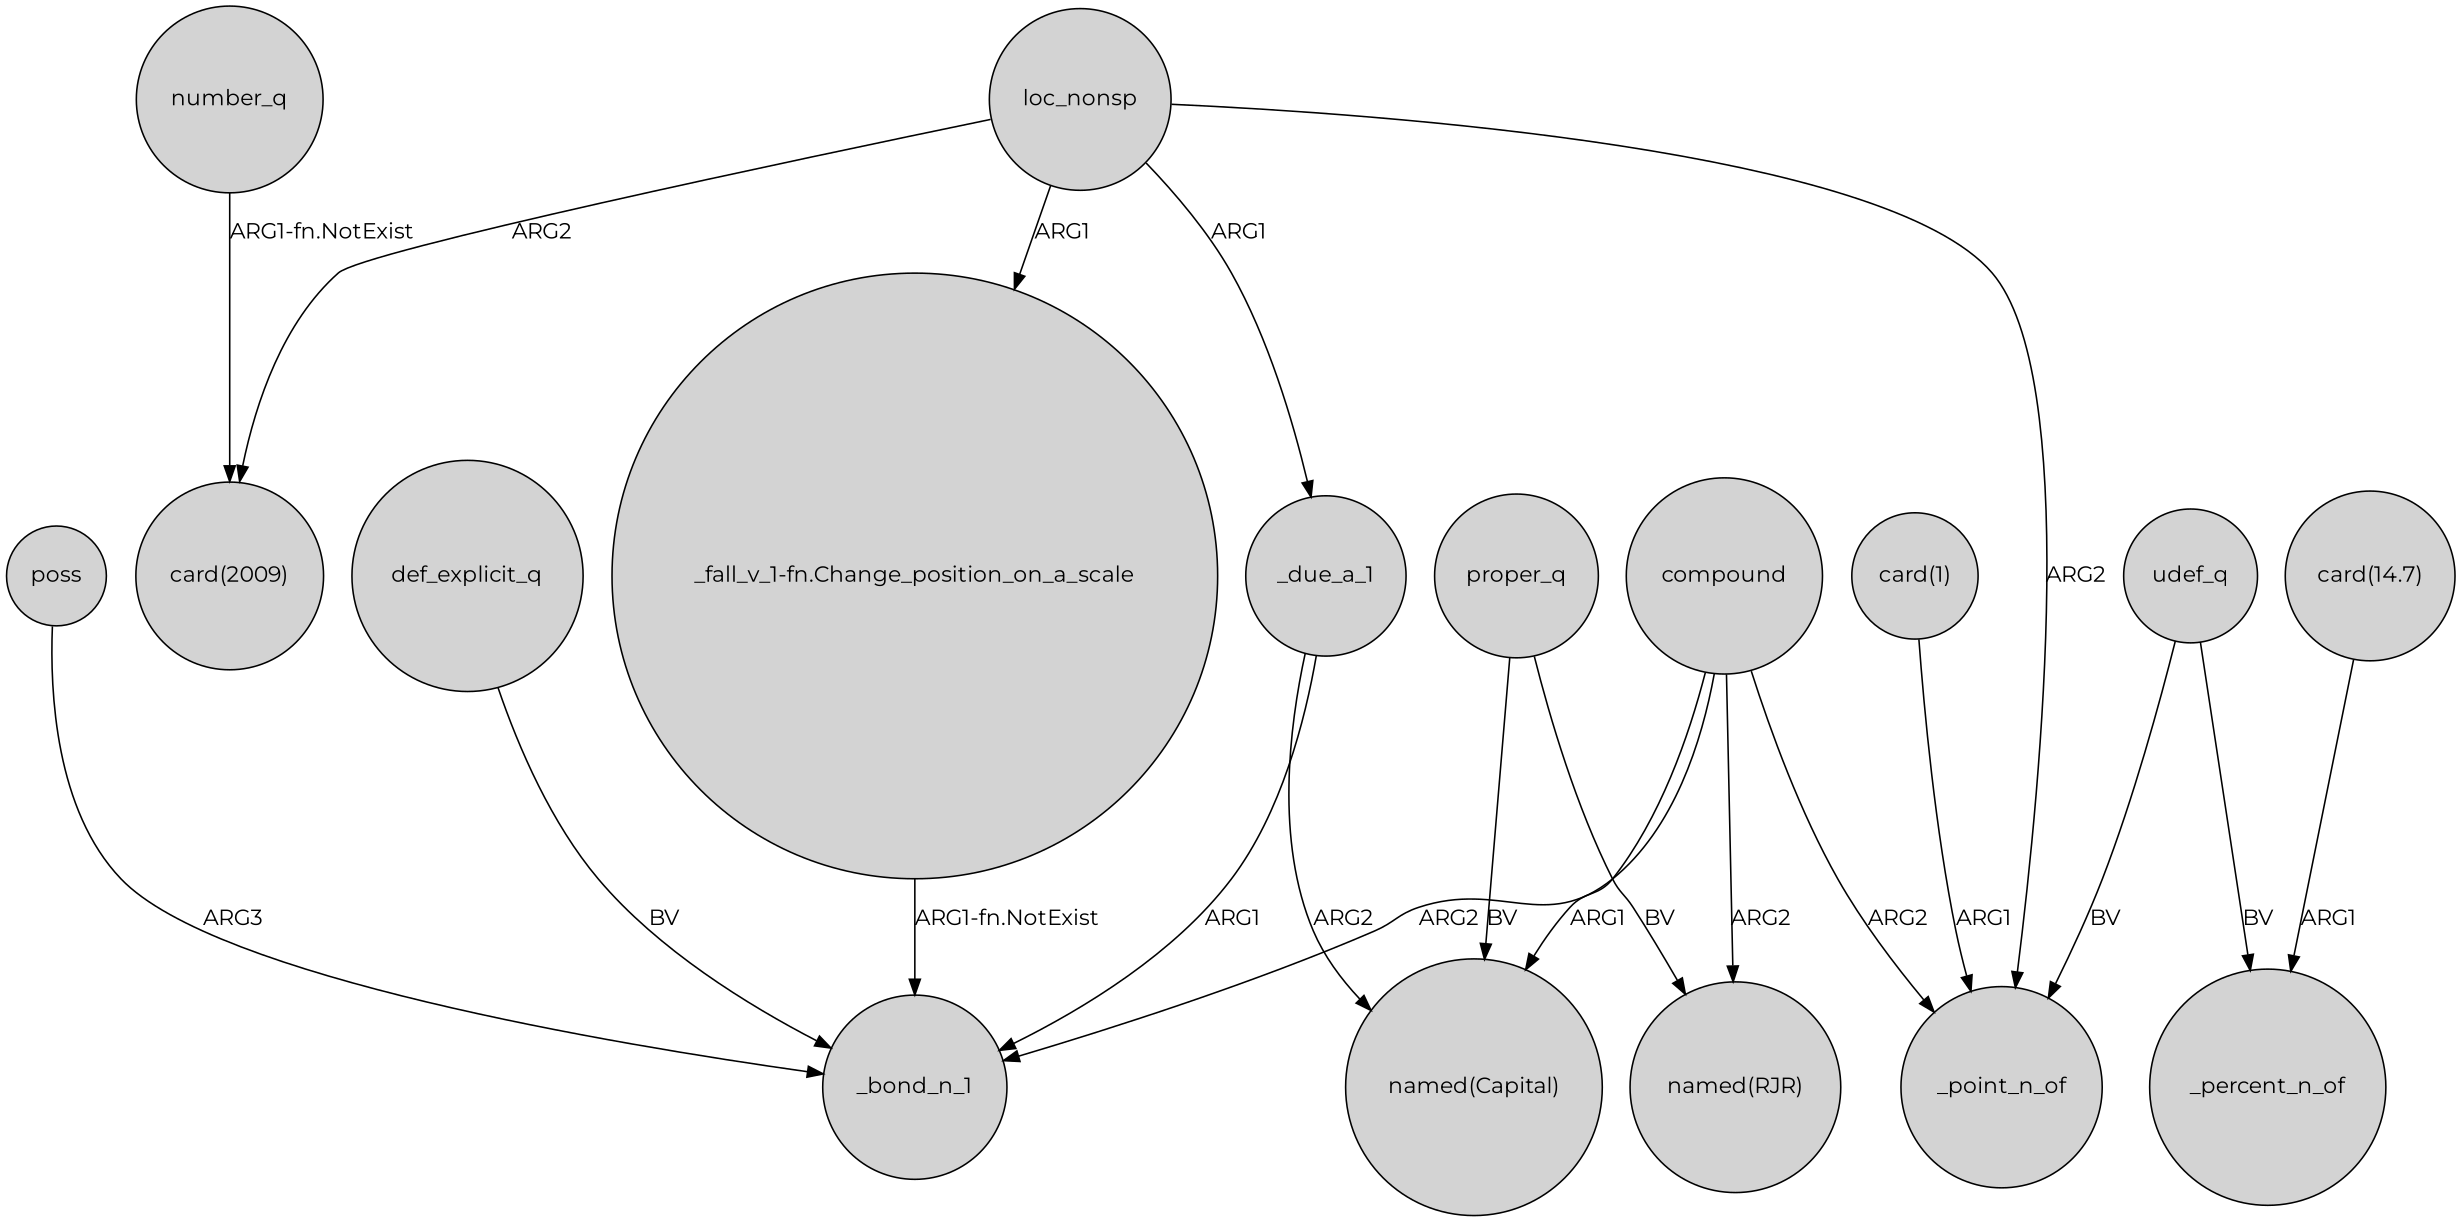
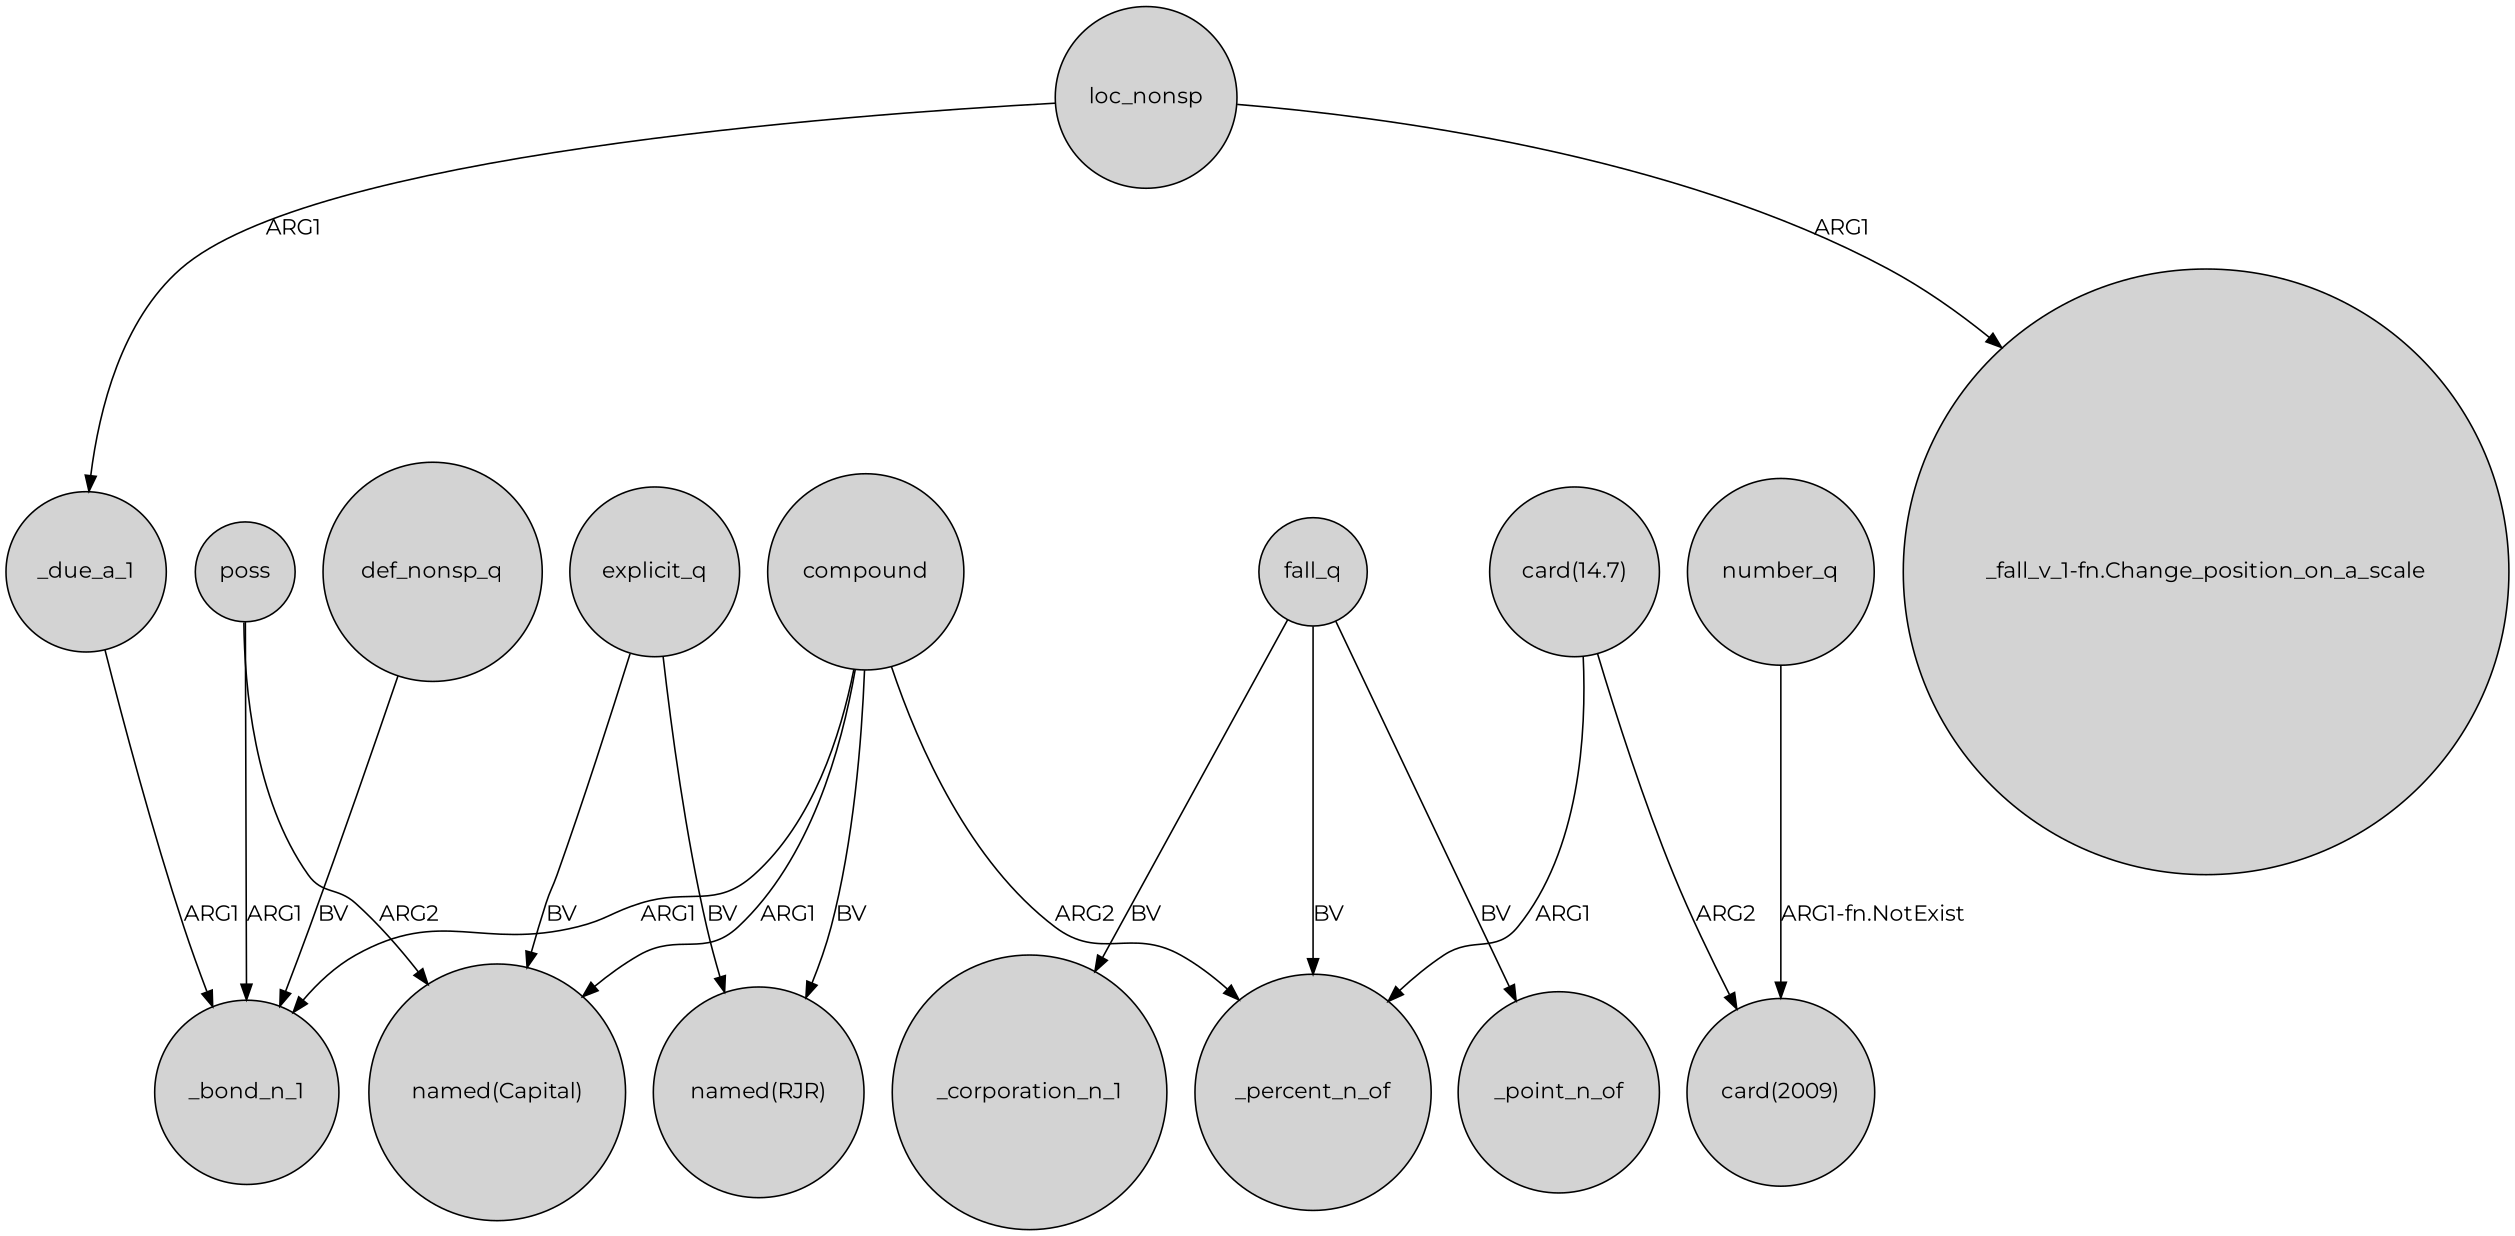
(556, 213) -> (1655, 827)
(1936, 231) -> none
(468, 576) -> (433, 572)
(1516, 576) -> (655, 572)
(1915, 576) -> none
(2191, 576) -> (1313, 572)
(1291, 834) -> (281, 824)
(1820, 845) -> (1011, 885)
(234, 919) -> (275, 915)
(1450, 919) -> (669, 915)
(1761, 919) -> (852, 915)
(915, 929) -> none
none -> (1030, 1092)
